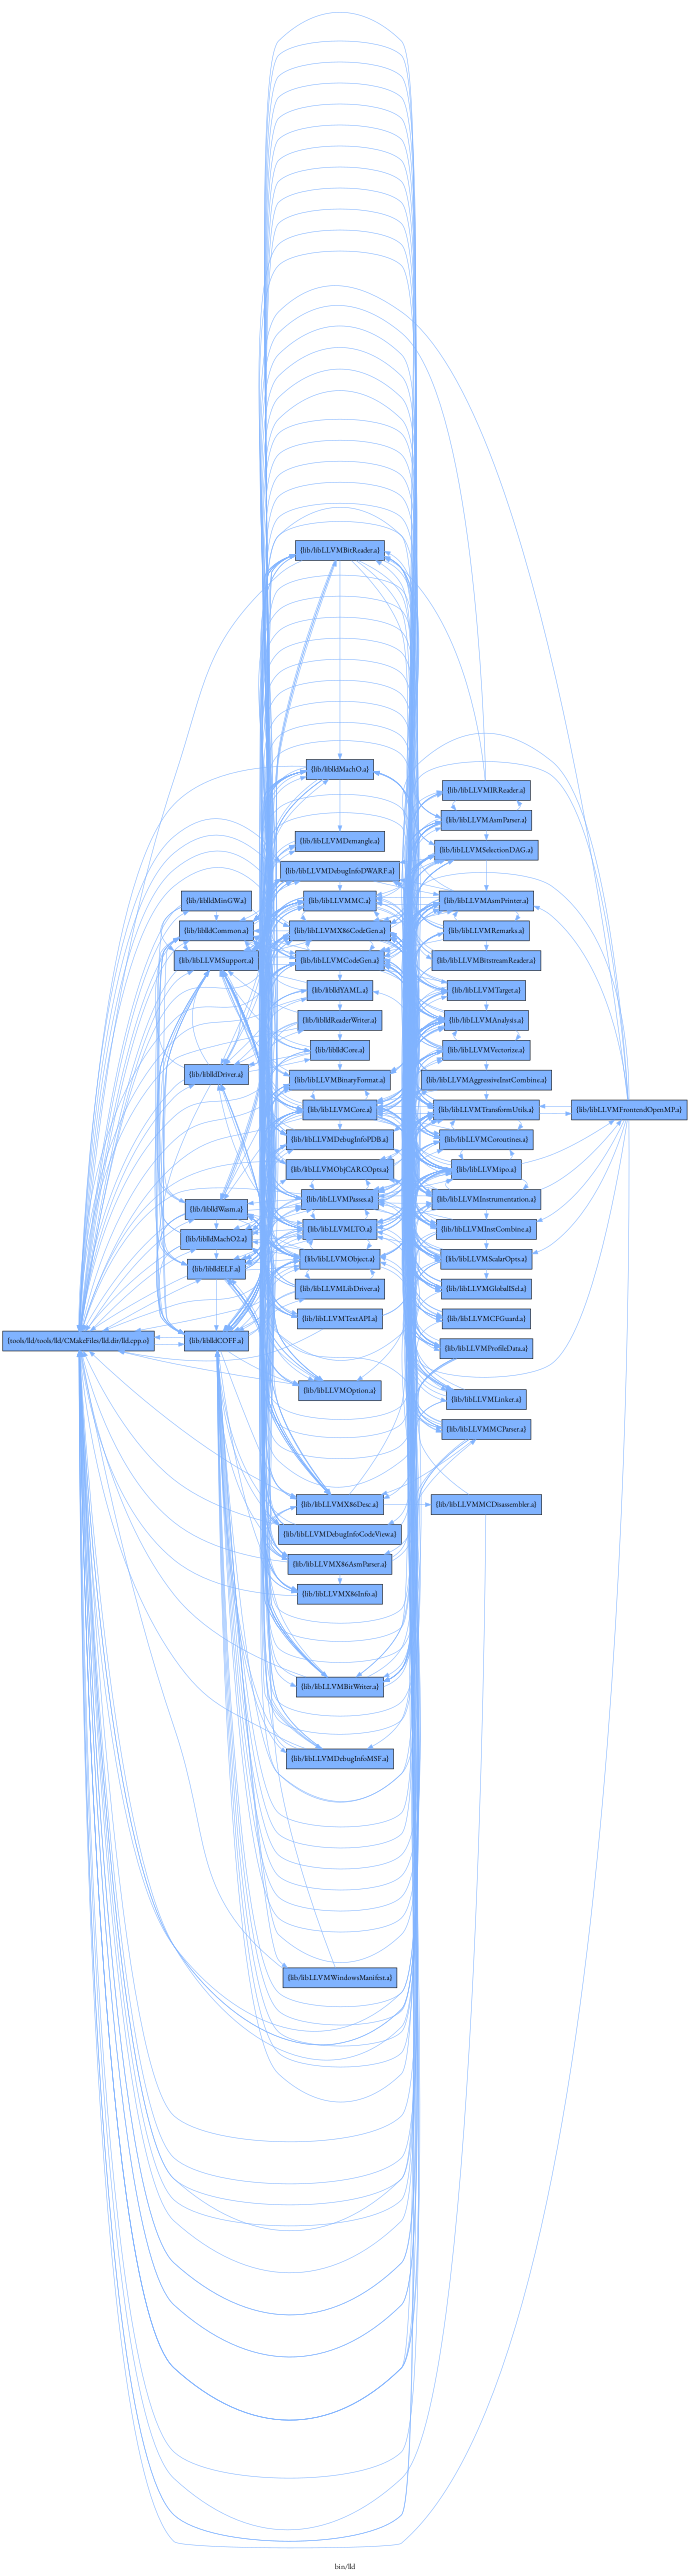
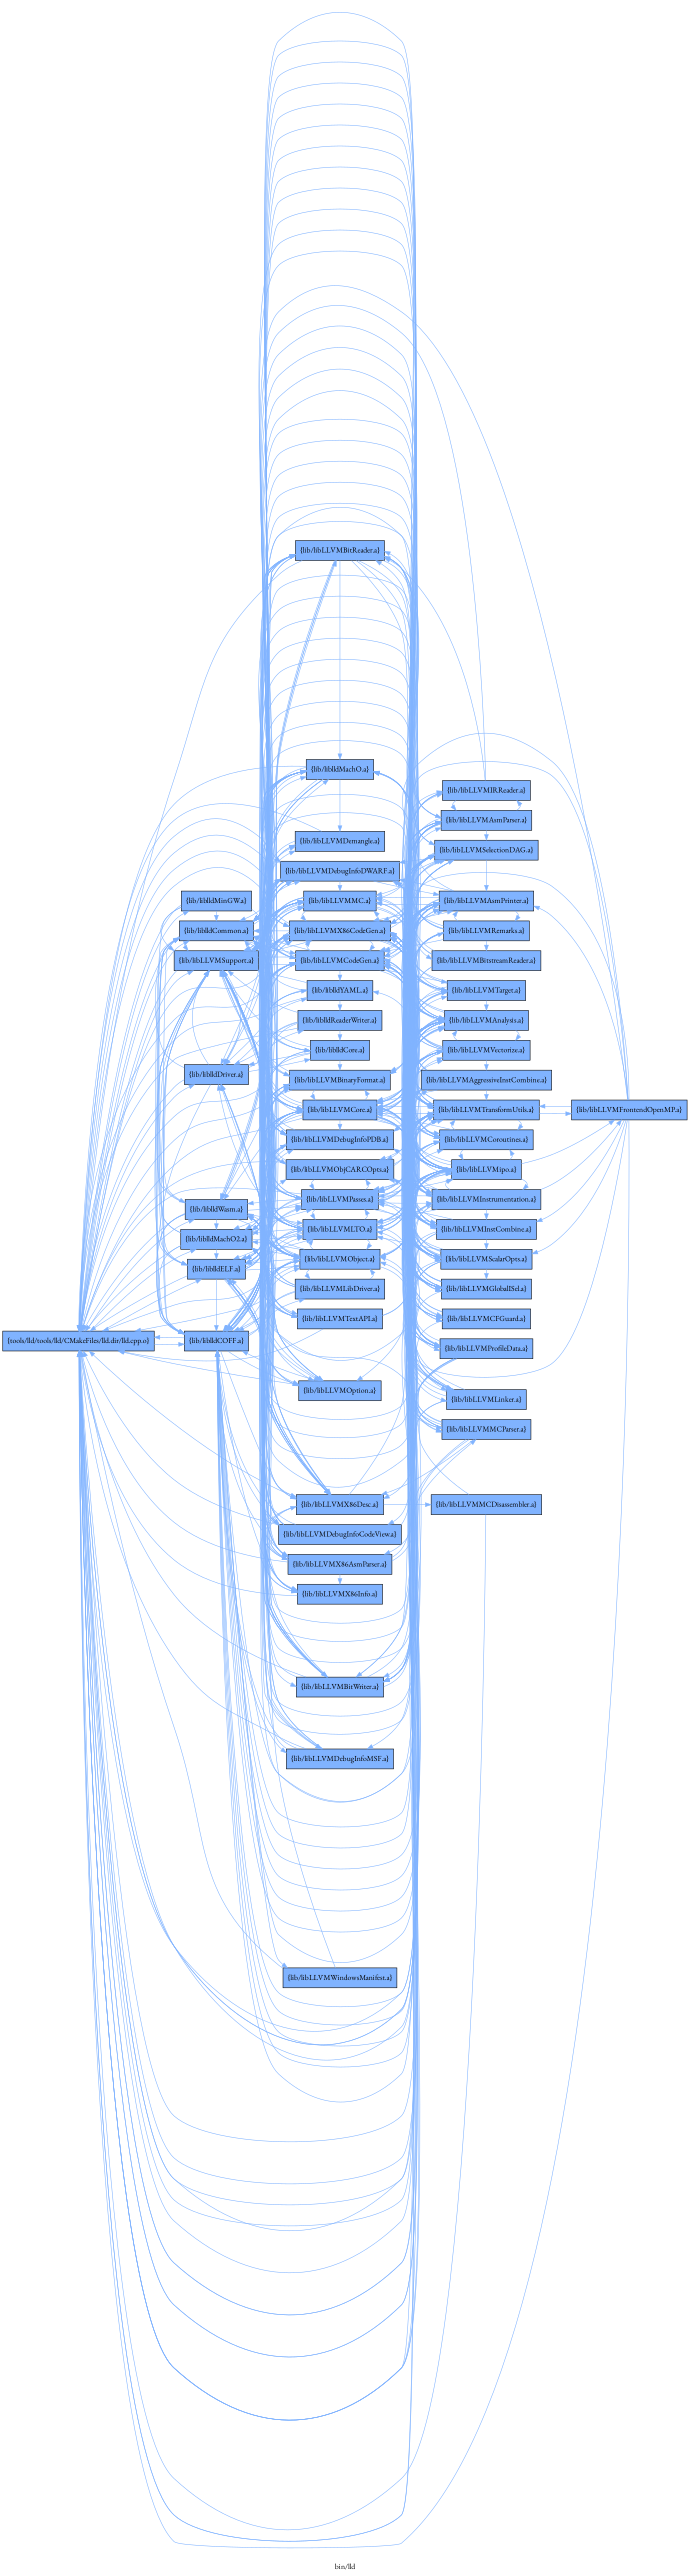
(267, 1325) -> (281, 1369)
(253, 2476) -> (166, 831)
